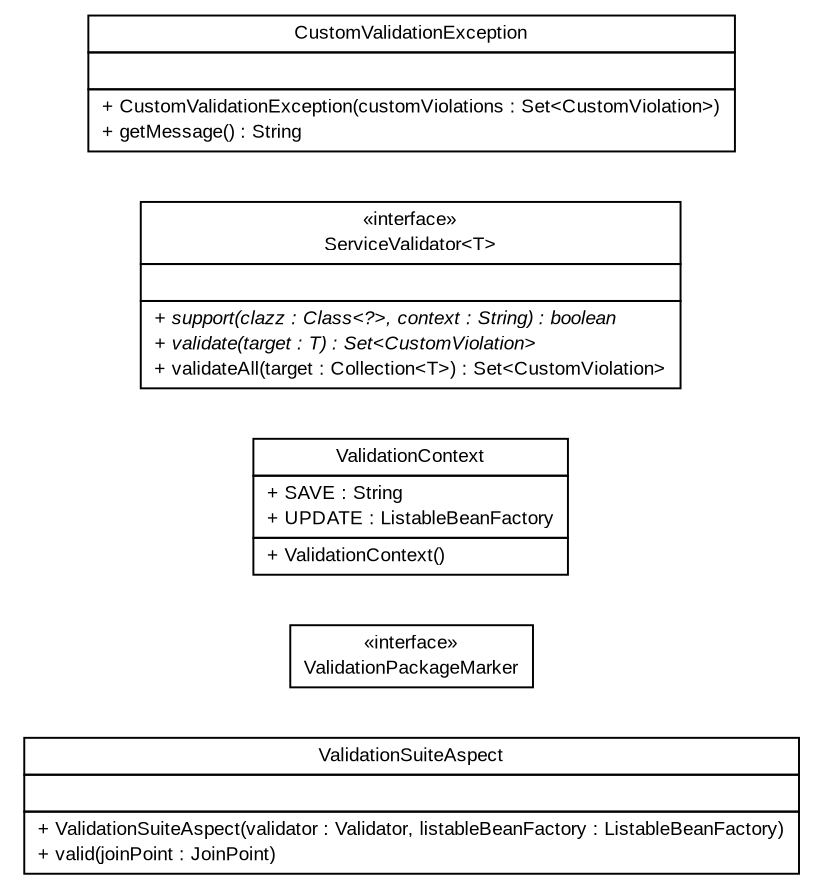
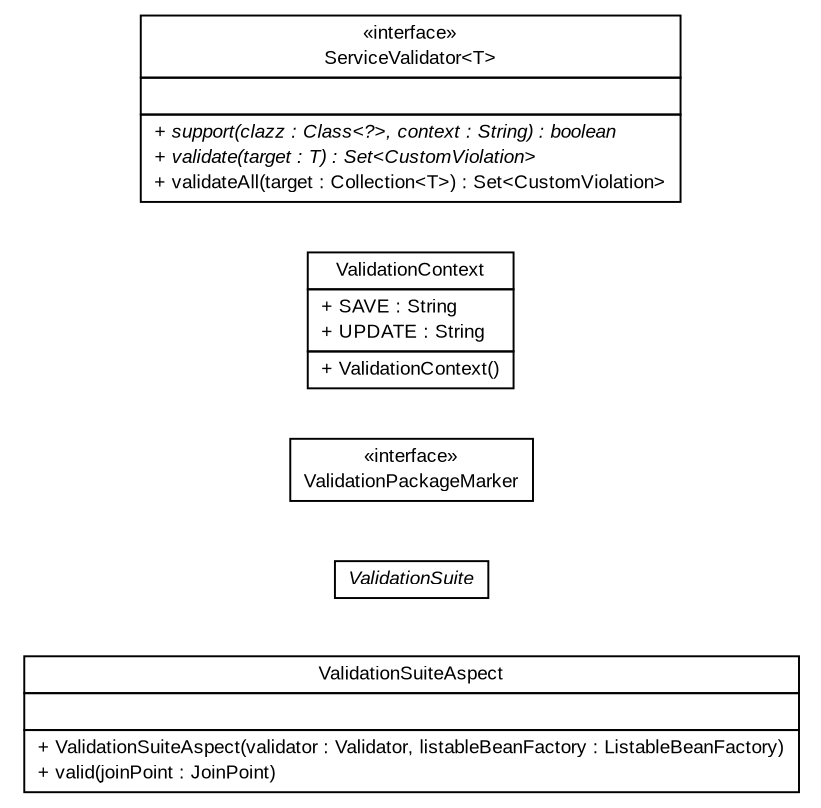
(411, 83) -> none
(411, 518) -> (404, 332)
none -> (411, 579)
